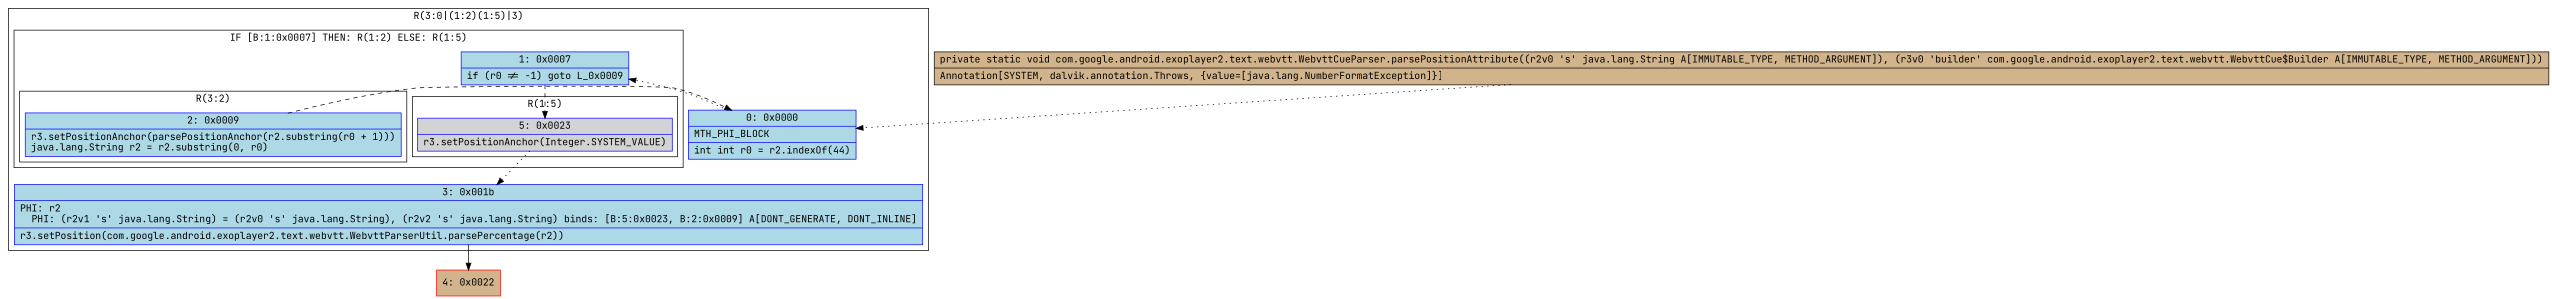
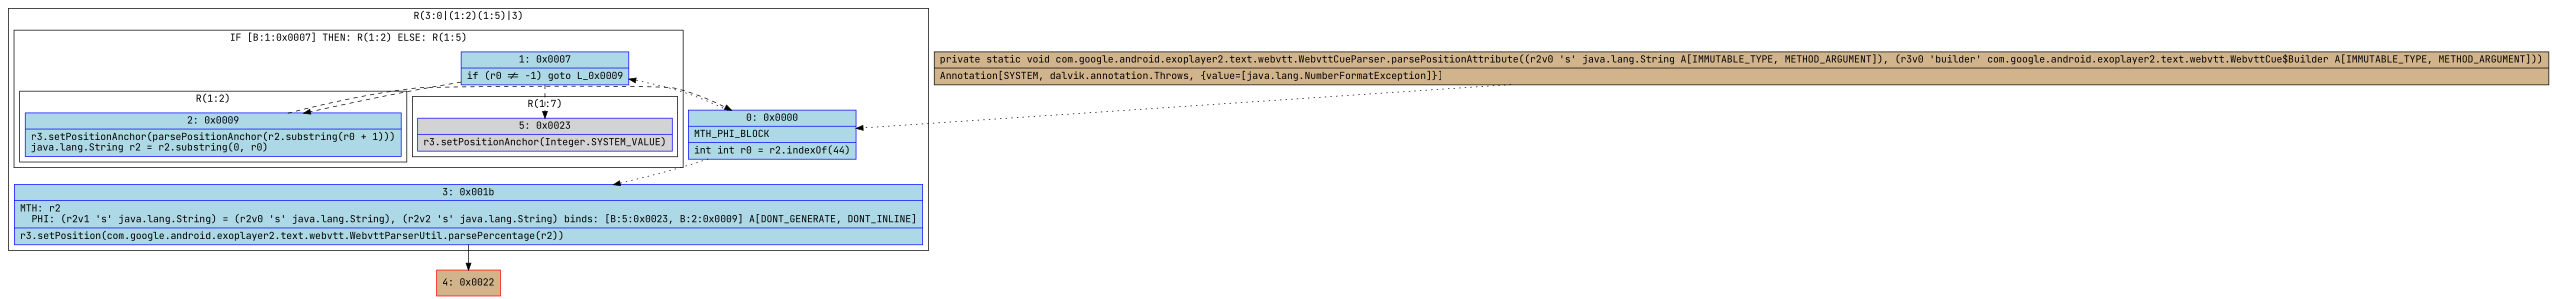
(213, 99) -> (213, 99)
none -> (355, 102)
(545, 105) -> (545, 105)
(518, 163) -> (664, 172)
(43, 209) -> (43, 209)
